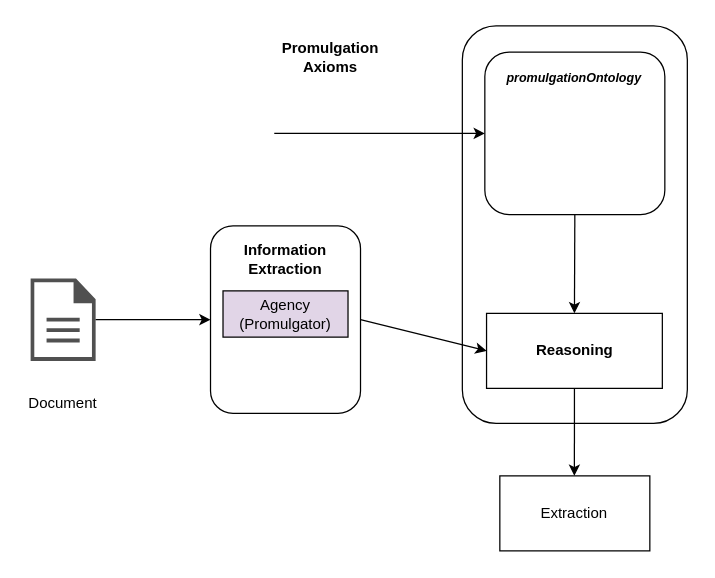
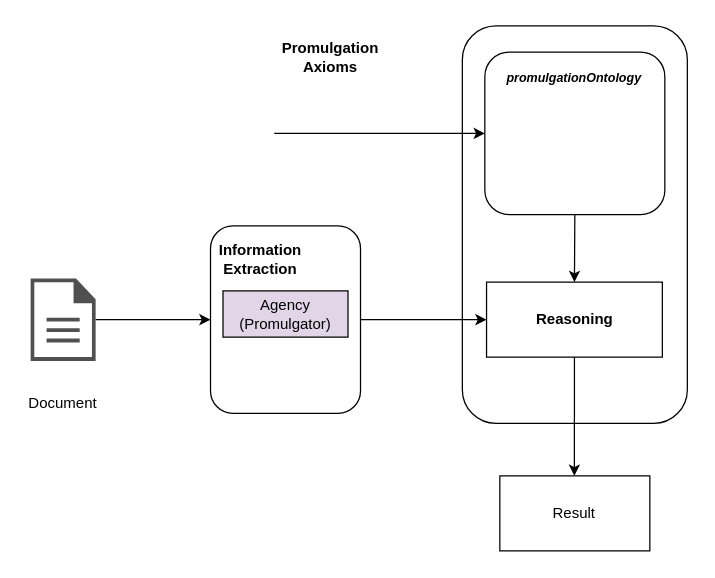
(286, 259) -> (261, 259)
(574, 351) -> (574, 319)
(574, 513) -> (574, 513)
